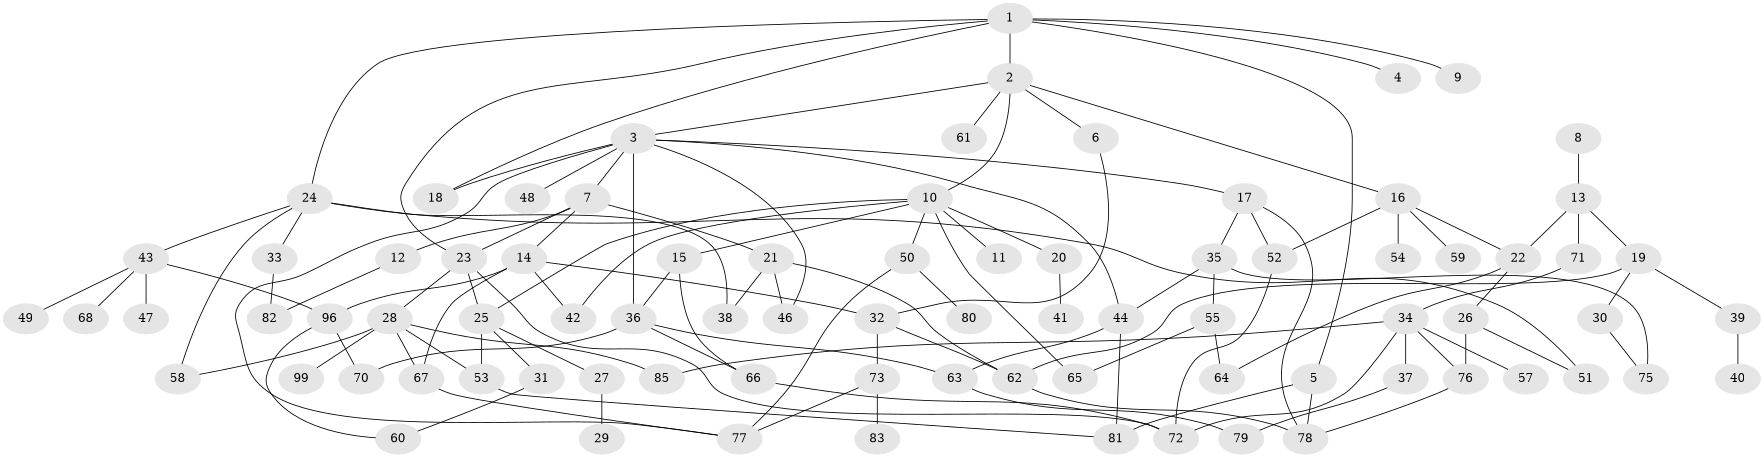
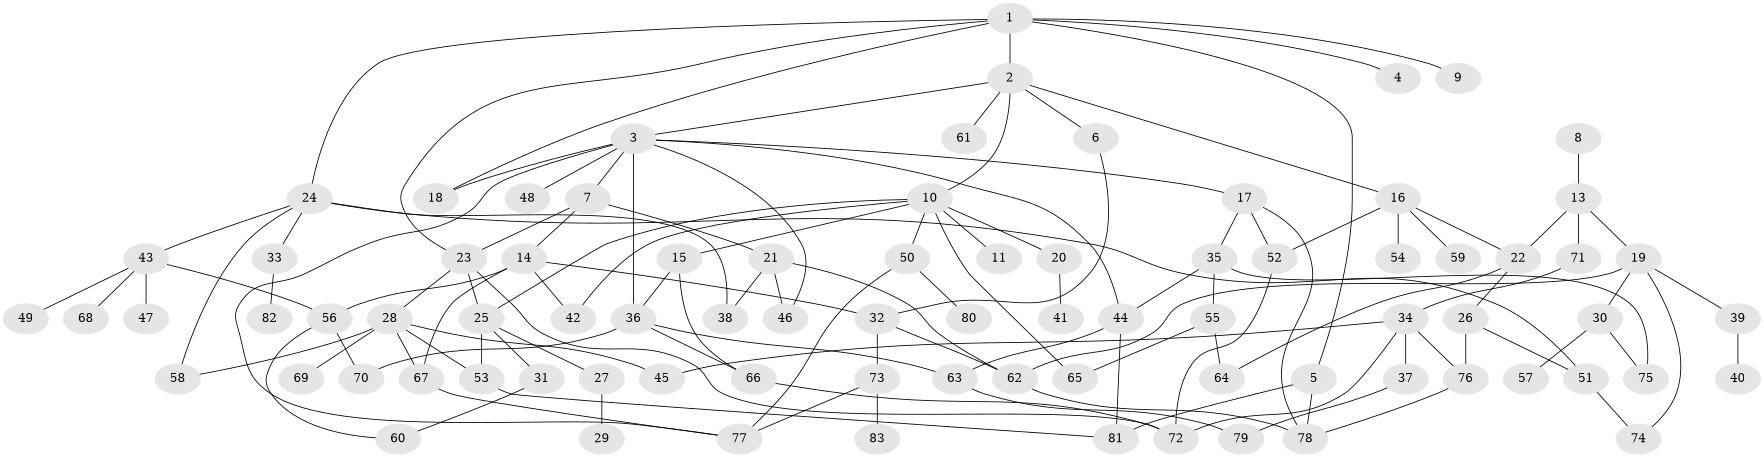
(398, 259) -> none
(330, 319) -> (330, 319)
(1459, 346) -> (1565, 347)
(301, 379) -> (301, 379)
(662, 379) -> (662, 379)
none -> (1639, 439)
